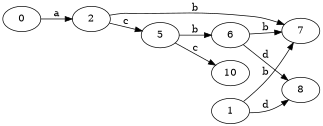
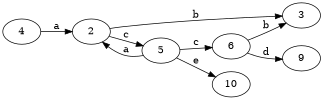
(22, 19) -> (22, 32)
(195, 30) -> (196, 43)
(301, 31) -> (301, 15)
(195, 48) -> (196, 61)
none -> (125, 55)
(301, 90) -> (301, 58)
(231, 111) -> none
